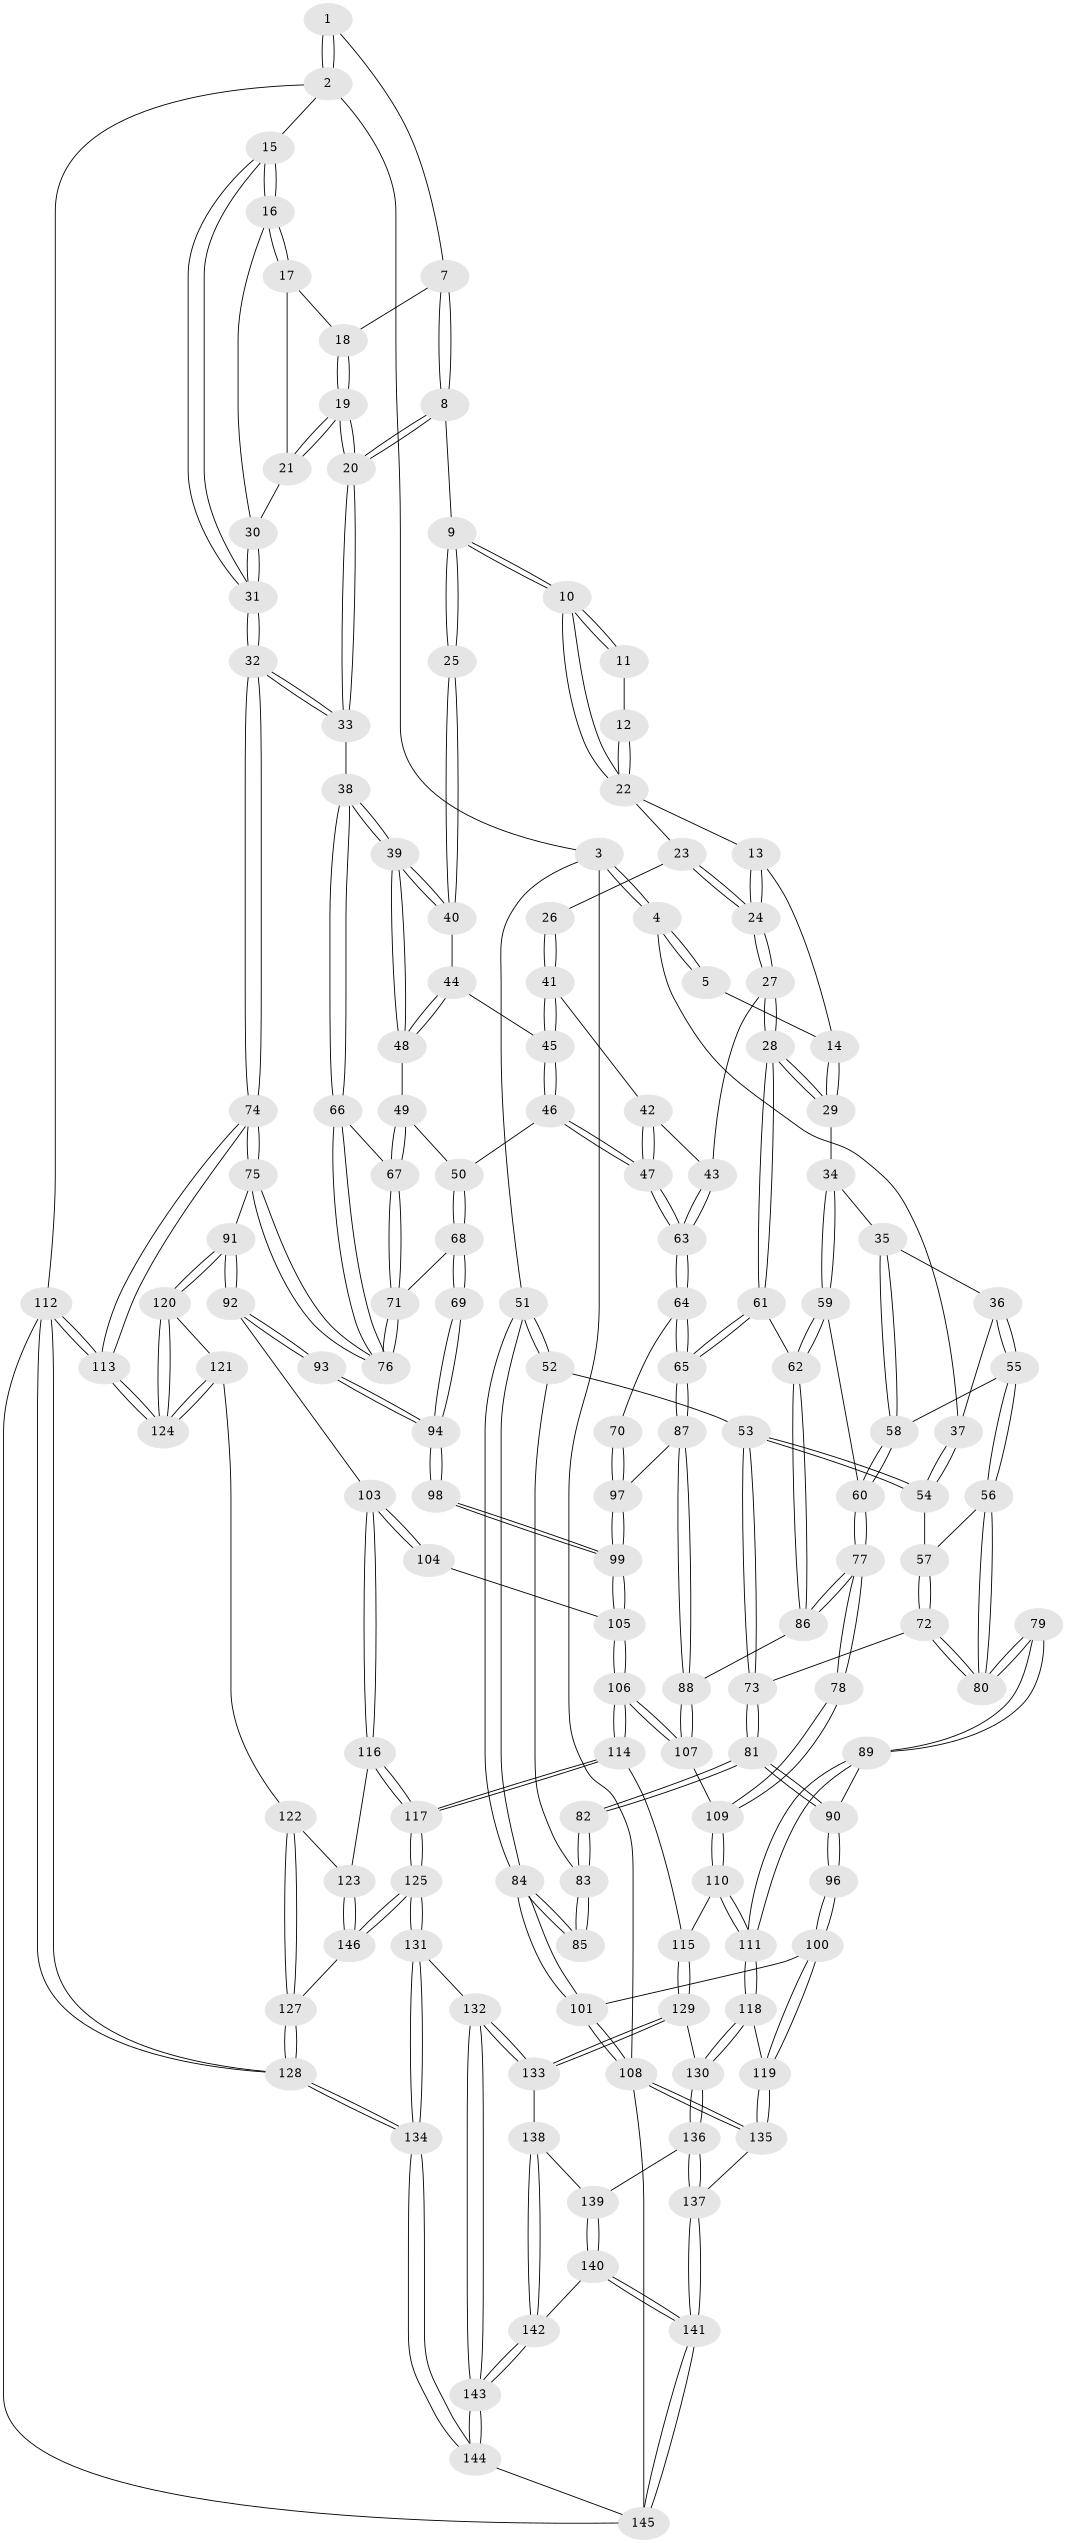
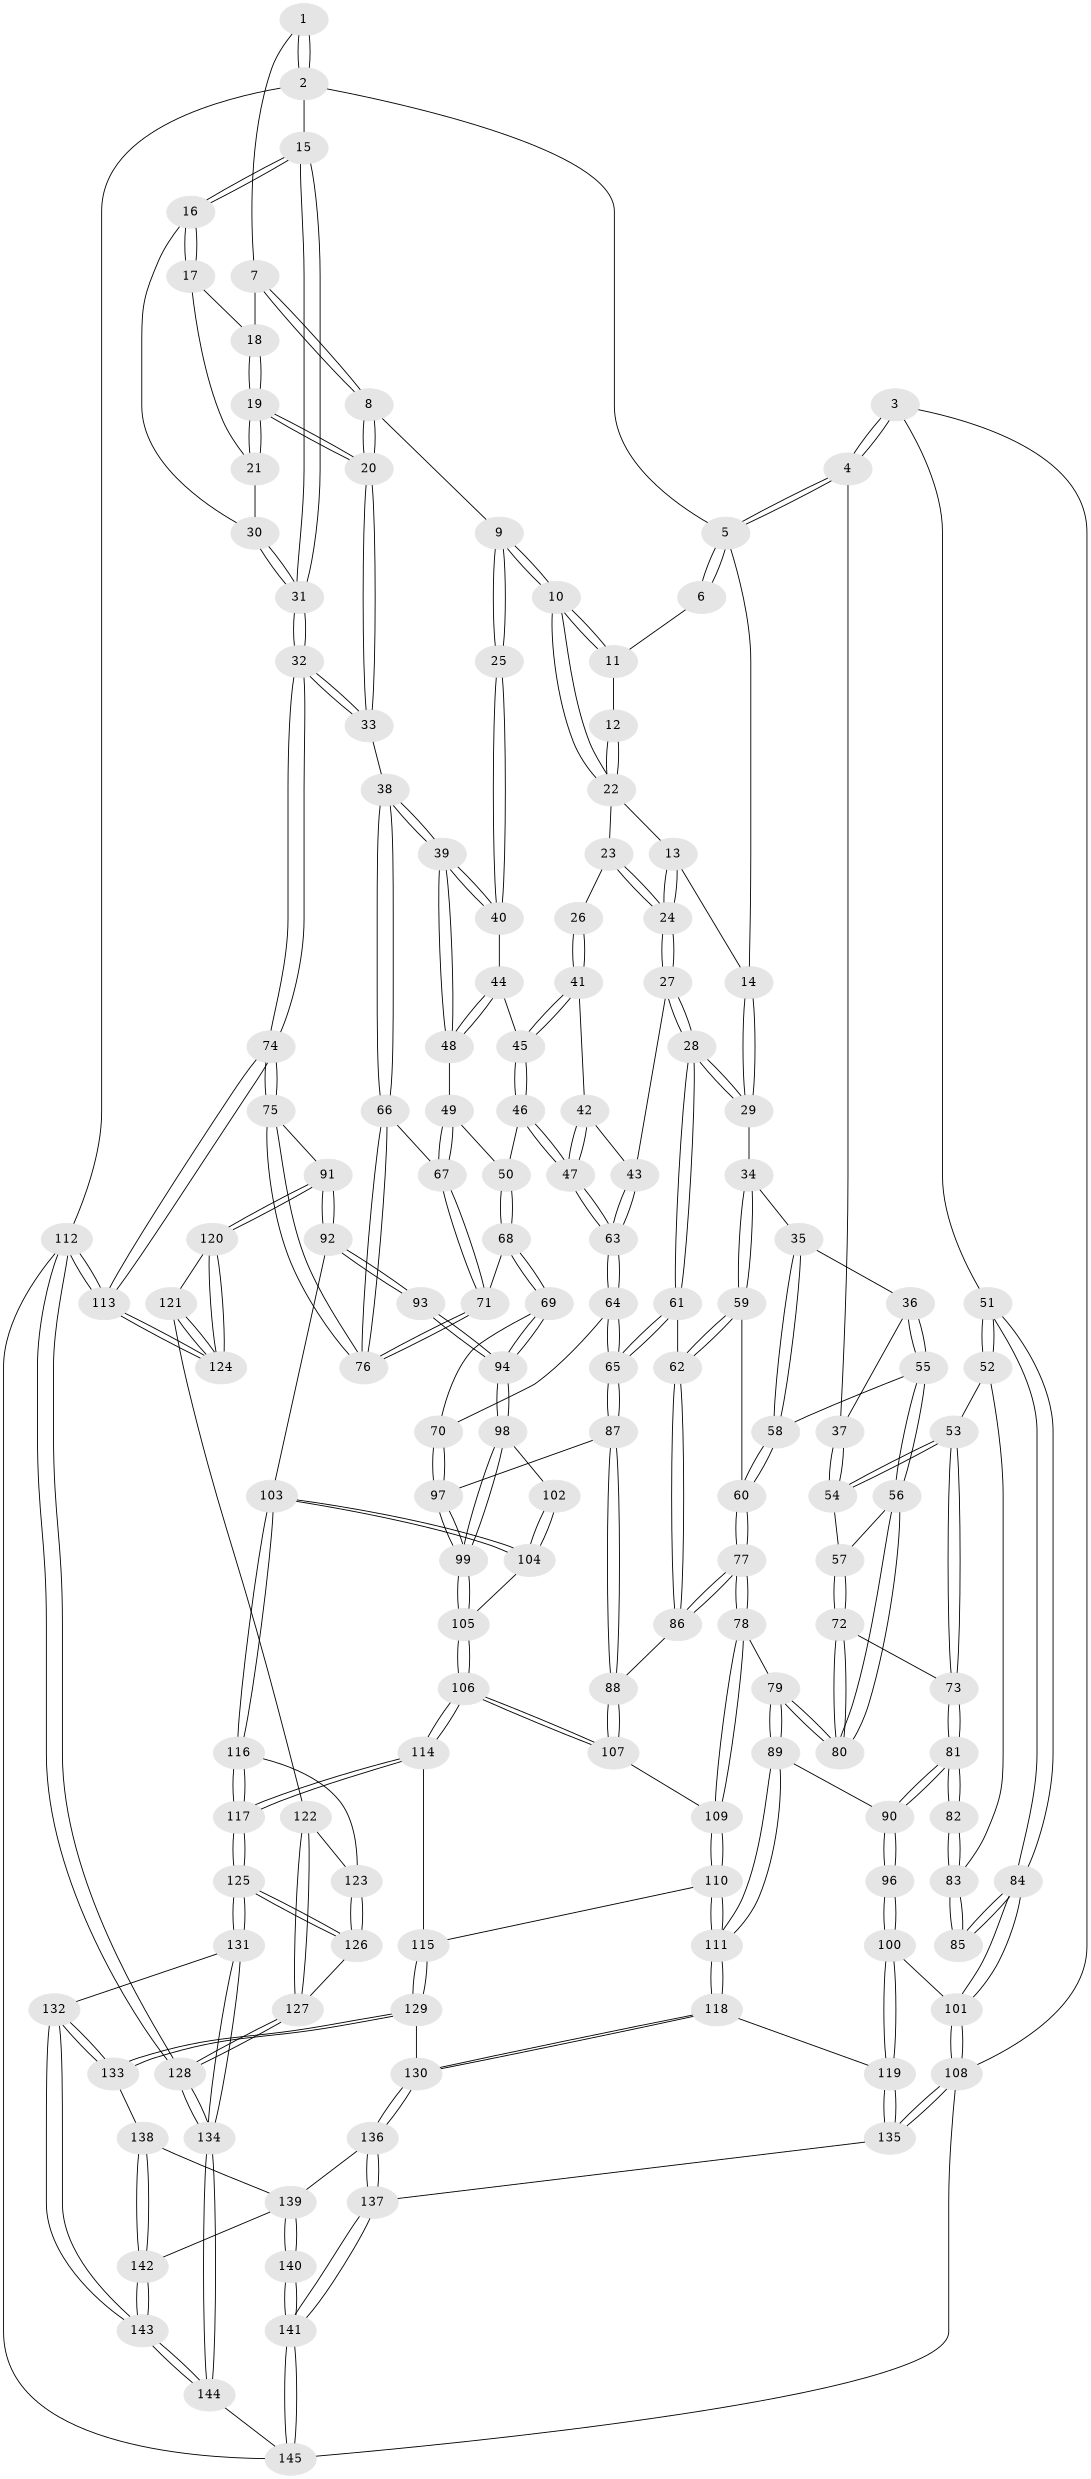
(400, 520) -> (614, 225)
none -> (702, 597)
none -> (469, 1355)
none -> (555, 1496)
none -> (759, 1657)
(350, 1946) -> (357, 1946)
(564, 2299) -> (222, 2232)
